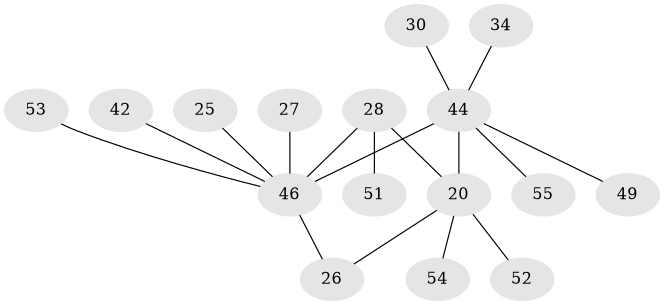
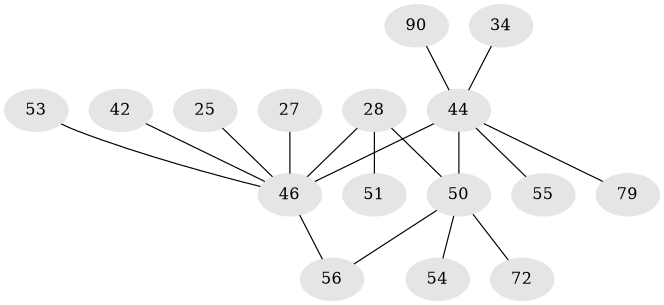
(417, 26) -> (417, 26)
(459, 195) -> (459, 195)
(628, 195) -> (628, 195)
(332, 279) -> (332, 279)
(522, 279) -> (522, 279)
